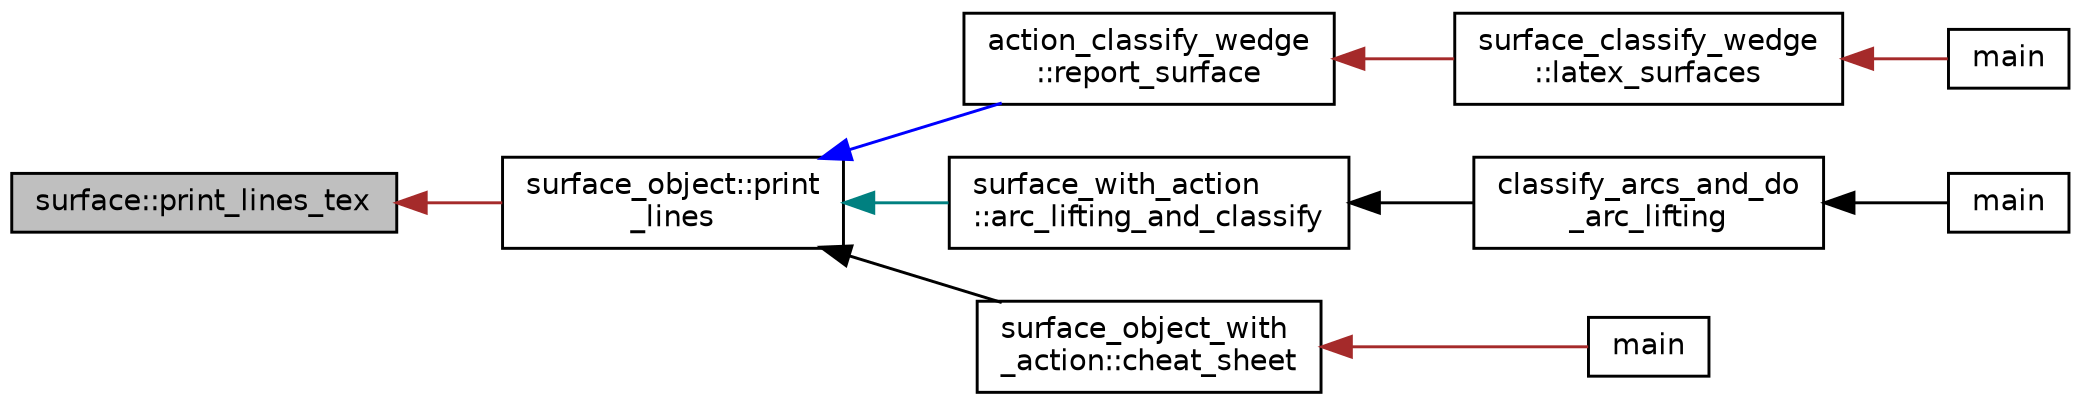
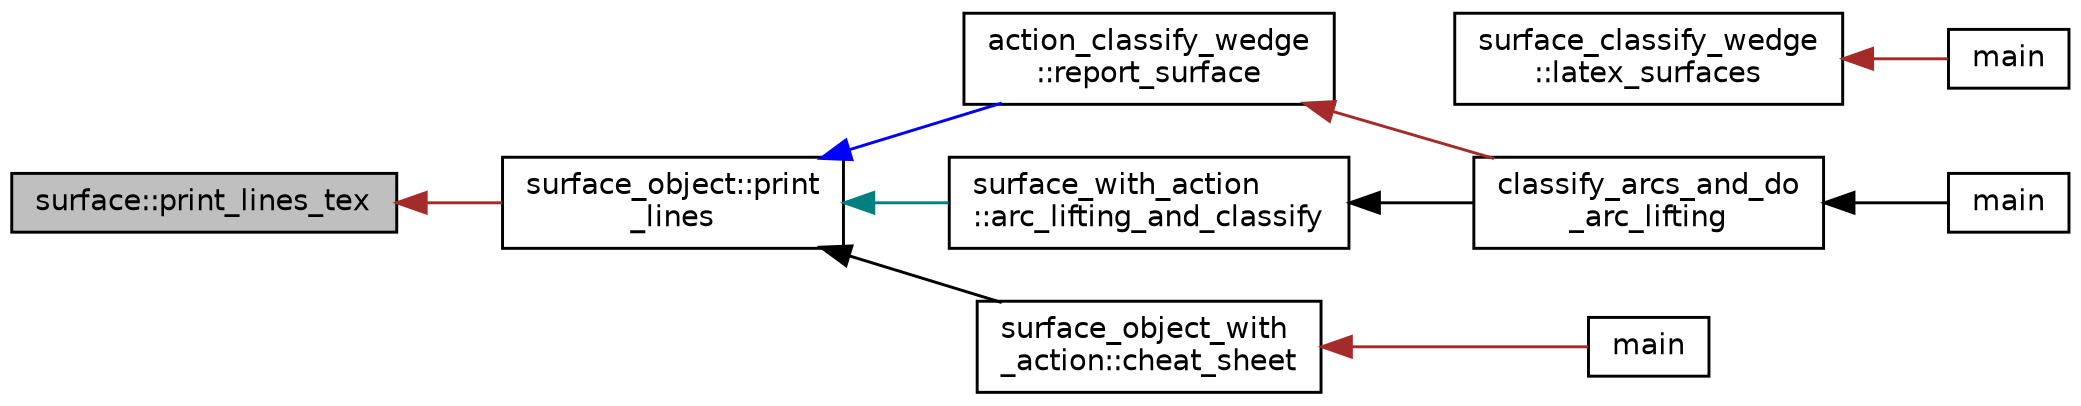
(1409, 59) -> (1414, 135)
